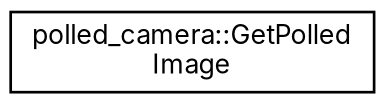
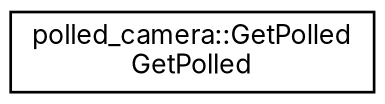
(192, 52) -> (192, 52)
